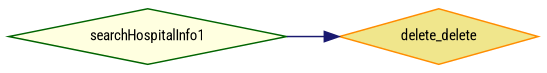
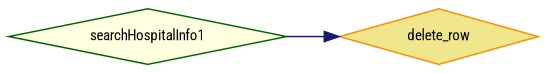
(439, 37) -> (439, 37)
